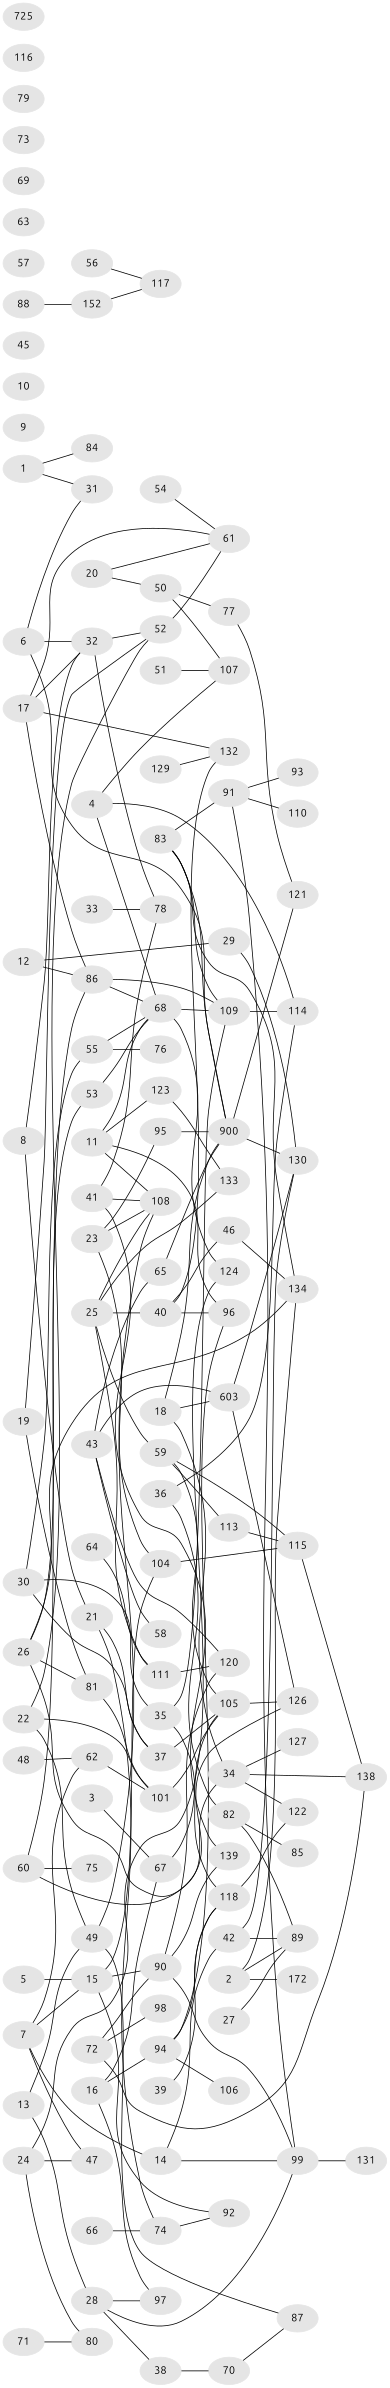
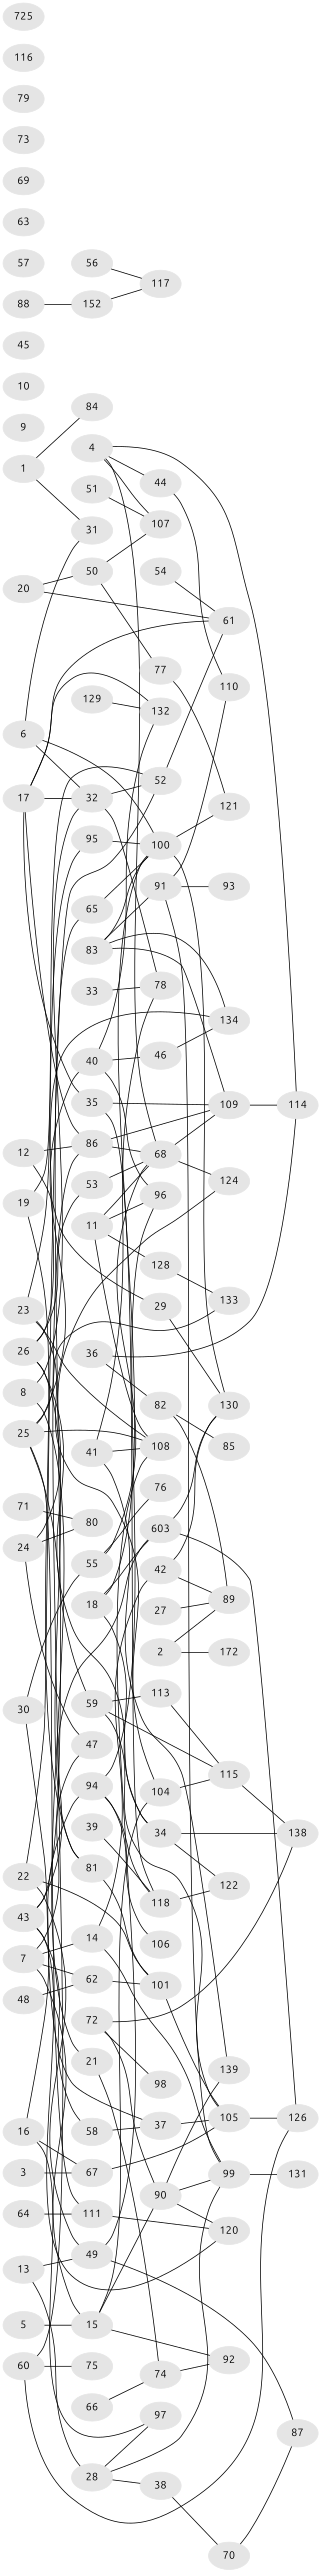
none -> (161, 483)
(161, 1091) -> (161, 1266)
(229, 1132) -> (161, 846)
(115, 1600) -> (33, 949)
(275, 1638) -> none
(124, 1675) -> (126, 2129)
(298, 1742) -> none
